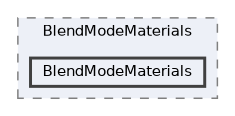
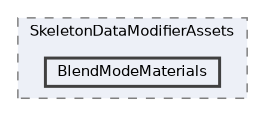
(118, 32) -> (133, 32)
